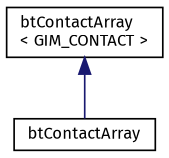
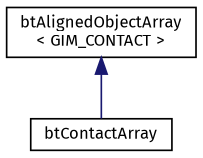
(85, 32) -> (101, 32)
